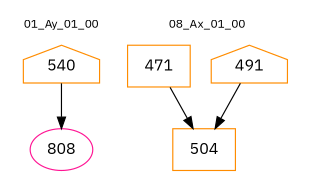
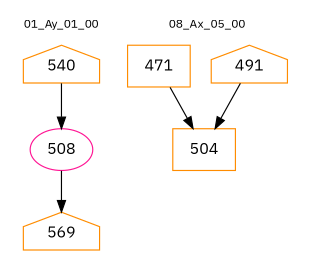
(208, 25) -> (208, 25)
(61, 150) -> (61, 150)
none -> (61, 233)
